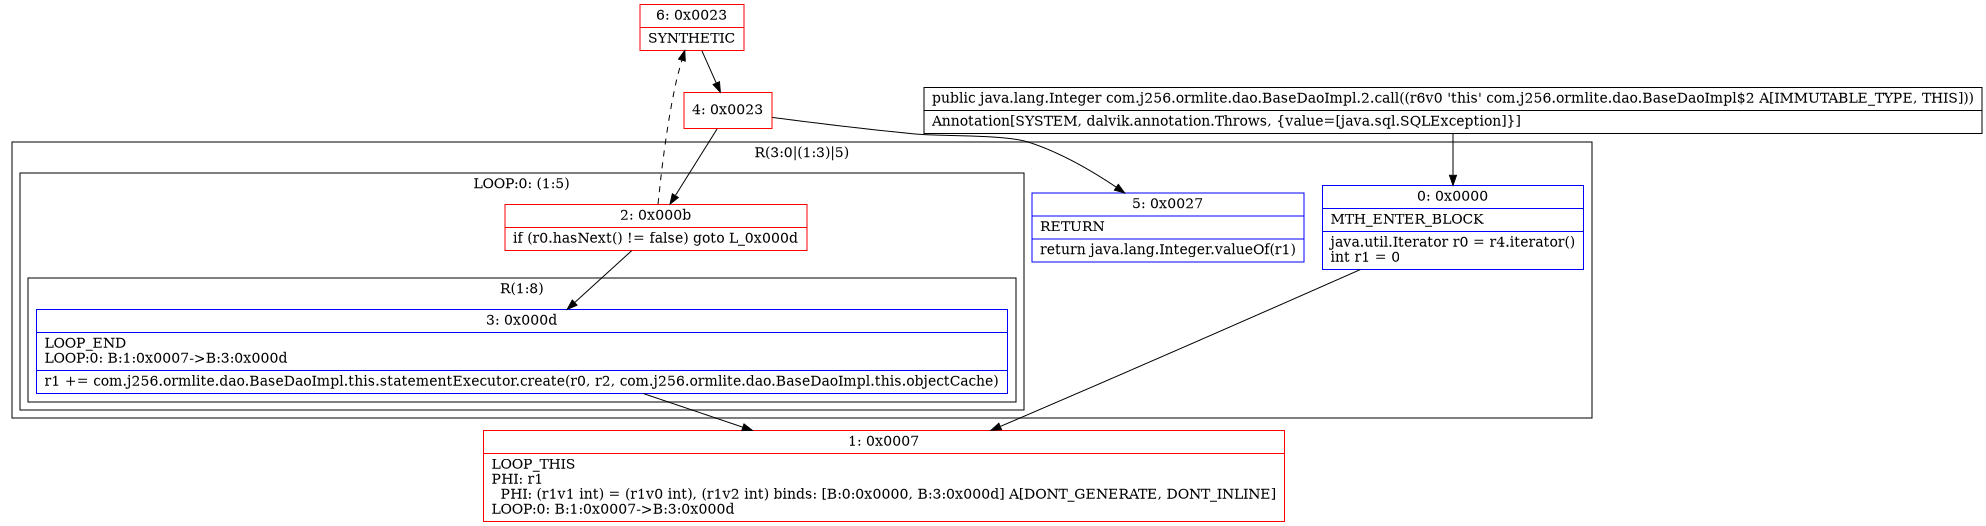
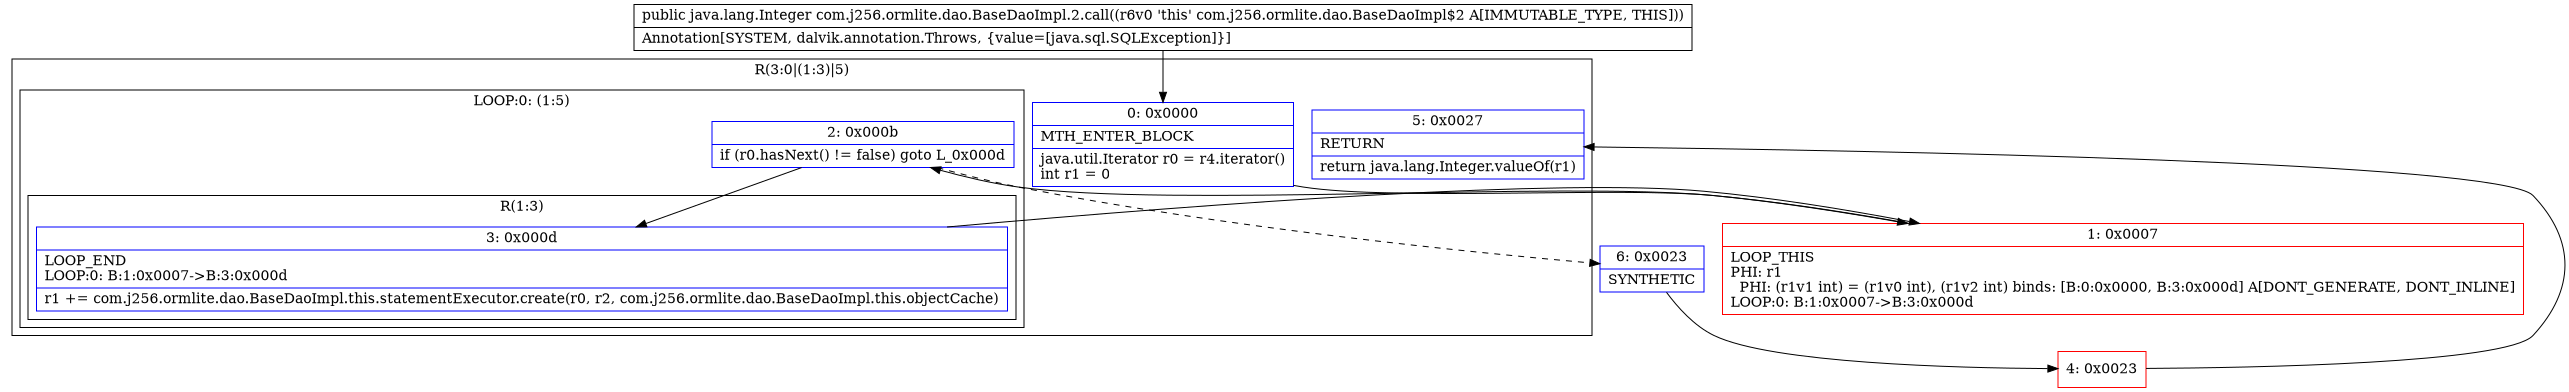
(692, 28) -> (1652, 269)
(696, 162) -> (1254, 195)
(656, 228) -> (863, 144)
(522, 290) -> (522, 207)
